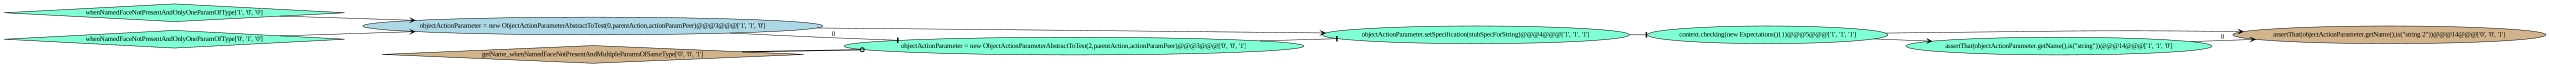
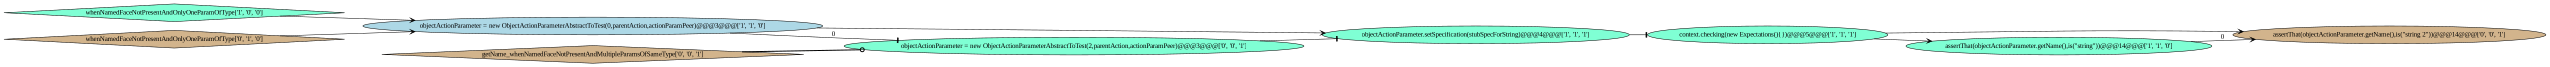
(174, 39) -> (174, 39)
